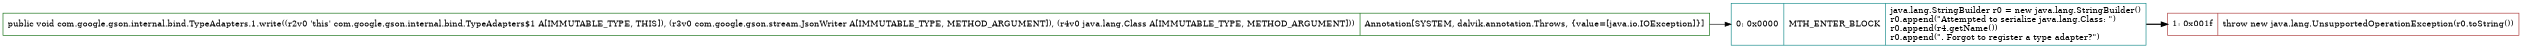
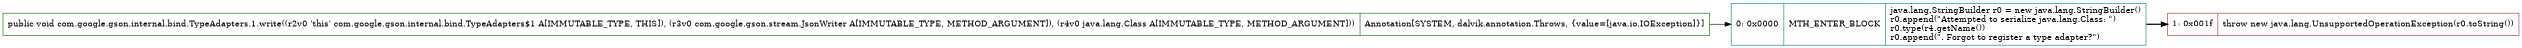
(1944, 28) -> (1938, 28)
